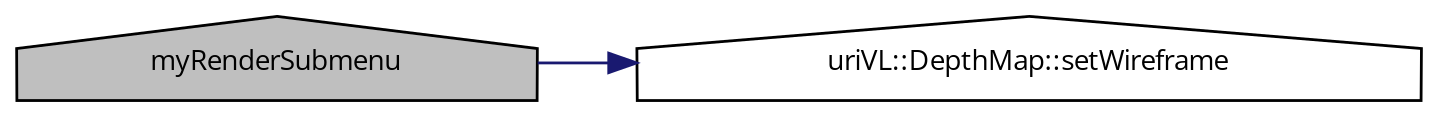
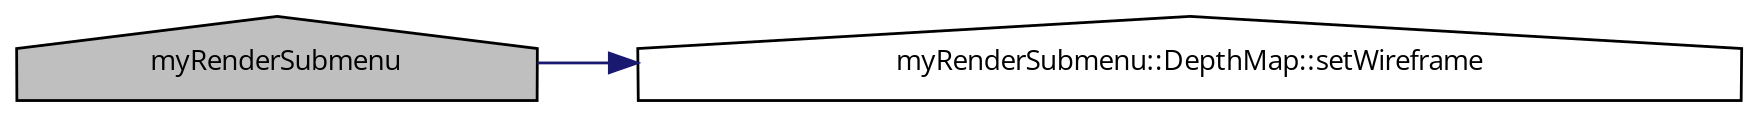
(1029, 63) -> (1190, 63)
